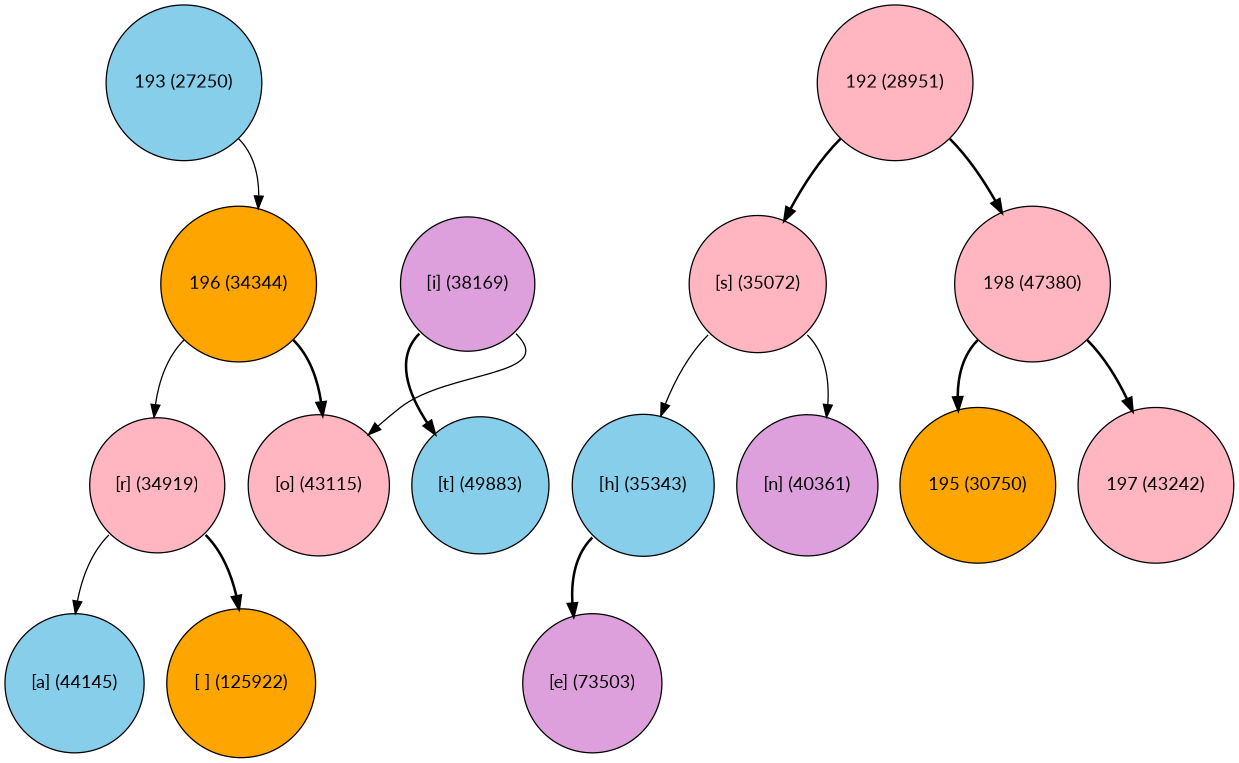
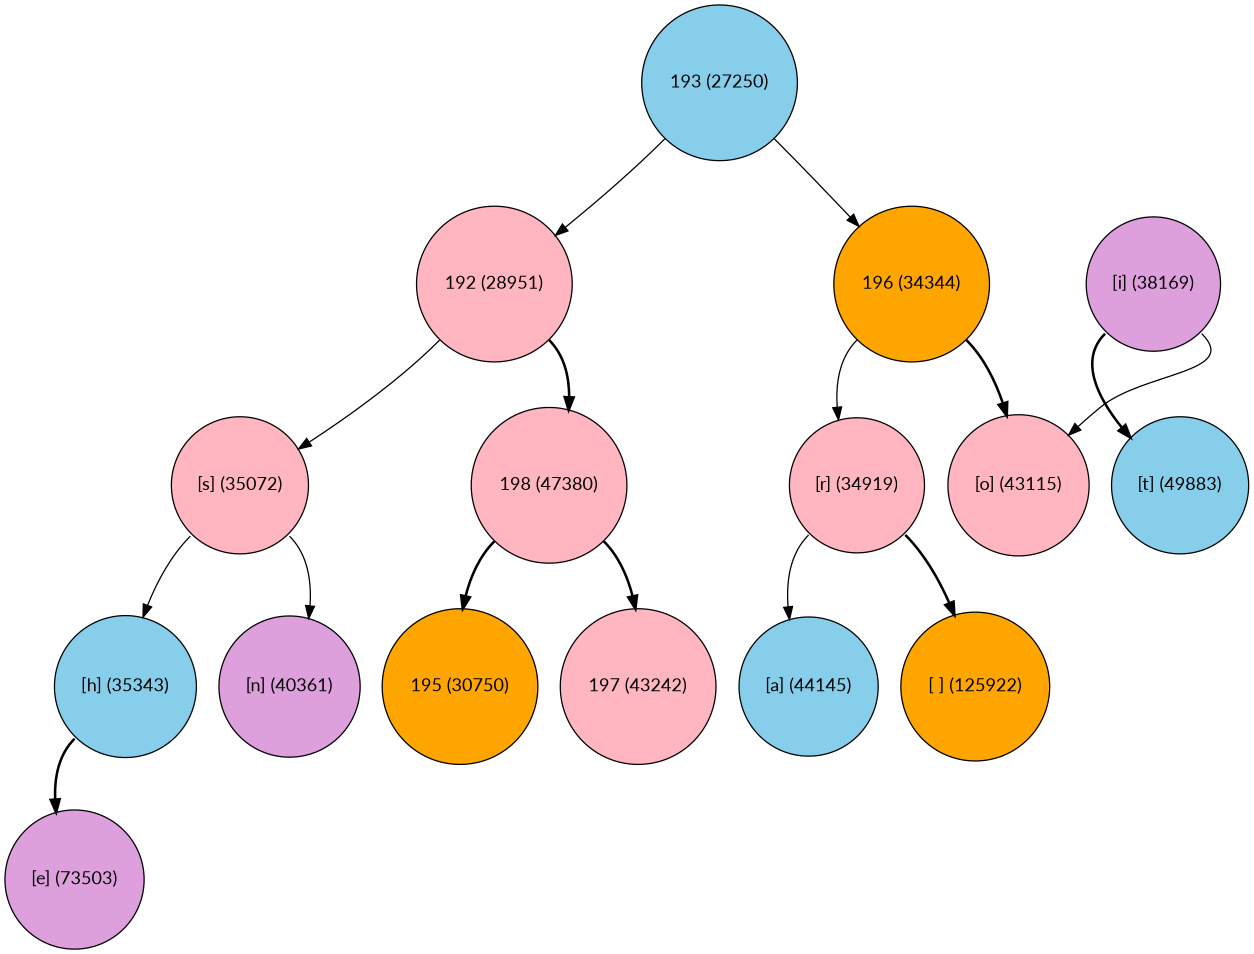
(813, 172) -> (377, 394)
none -> (616, 184)
